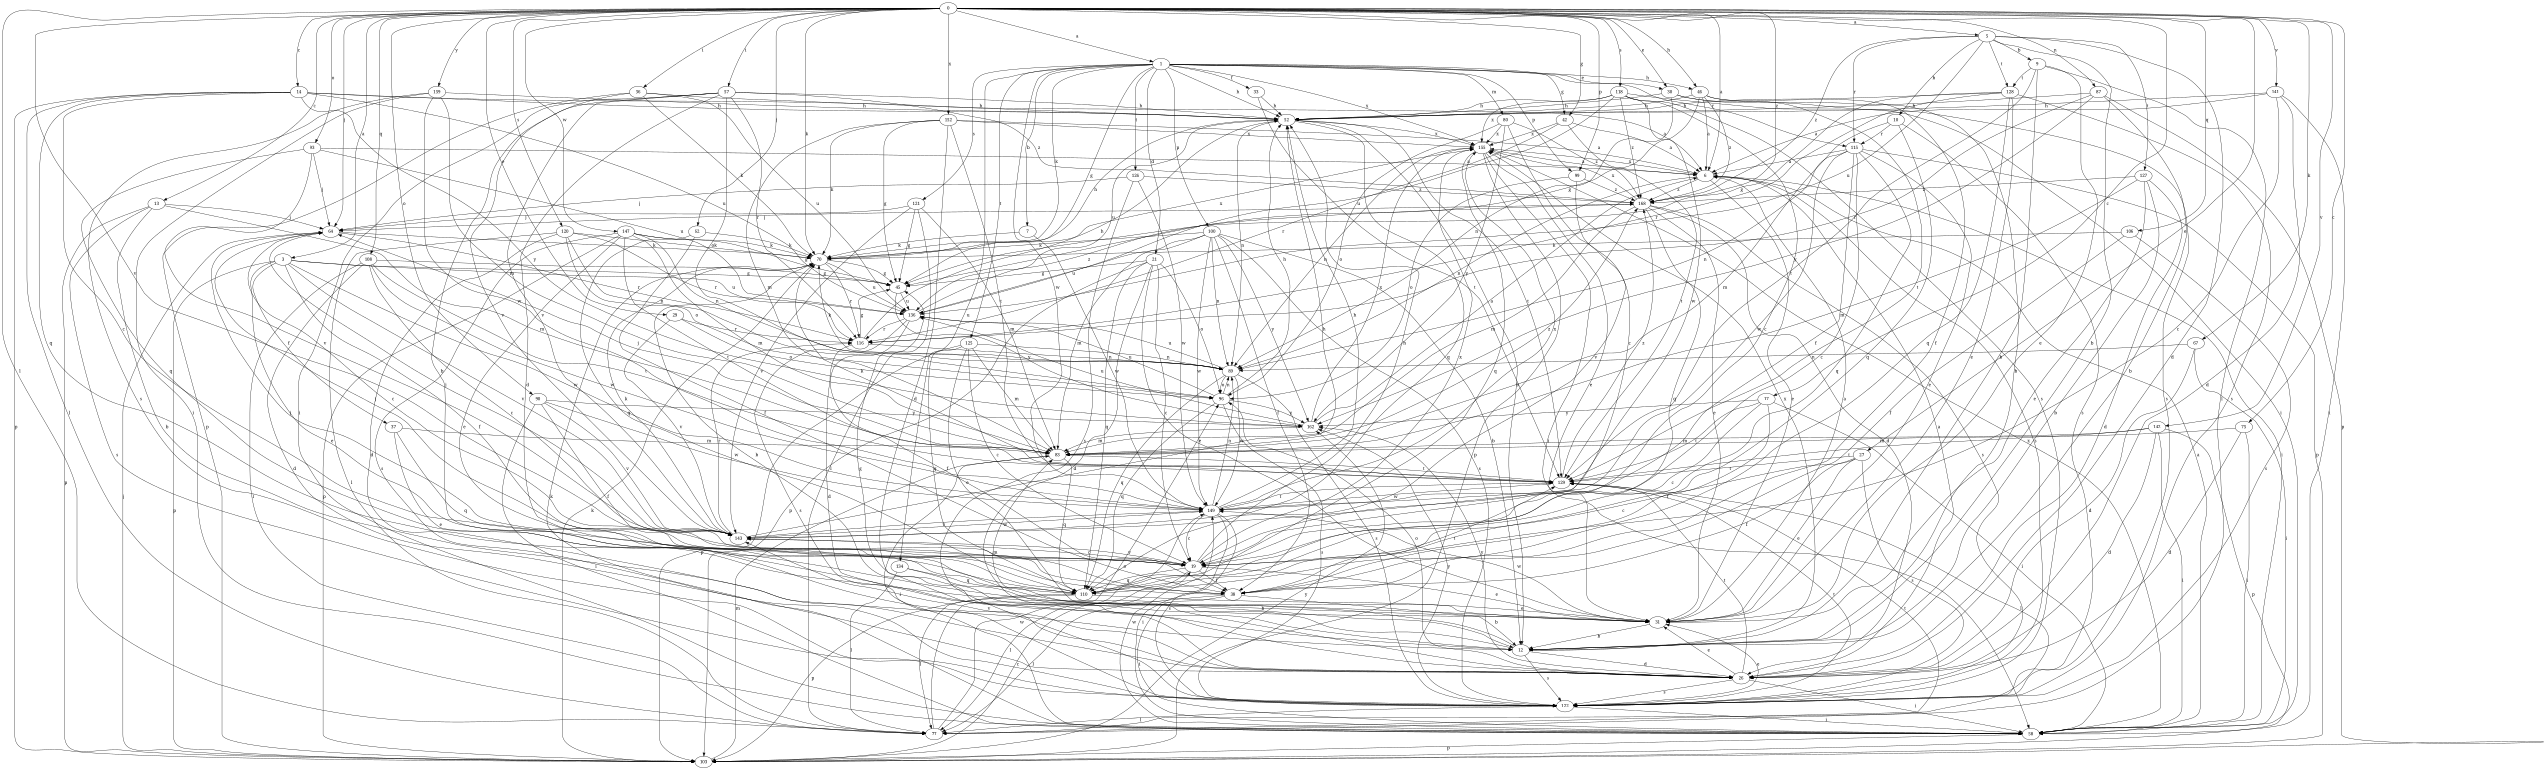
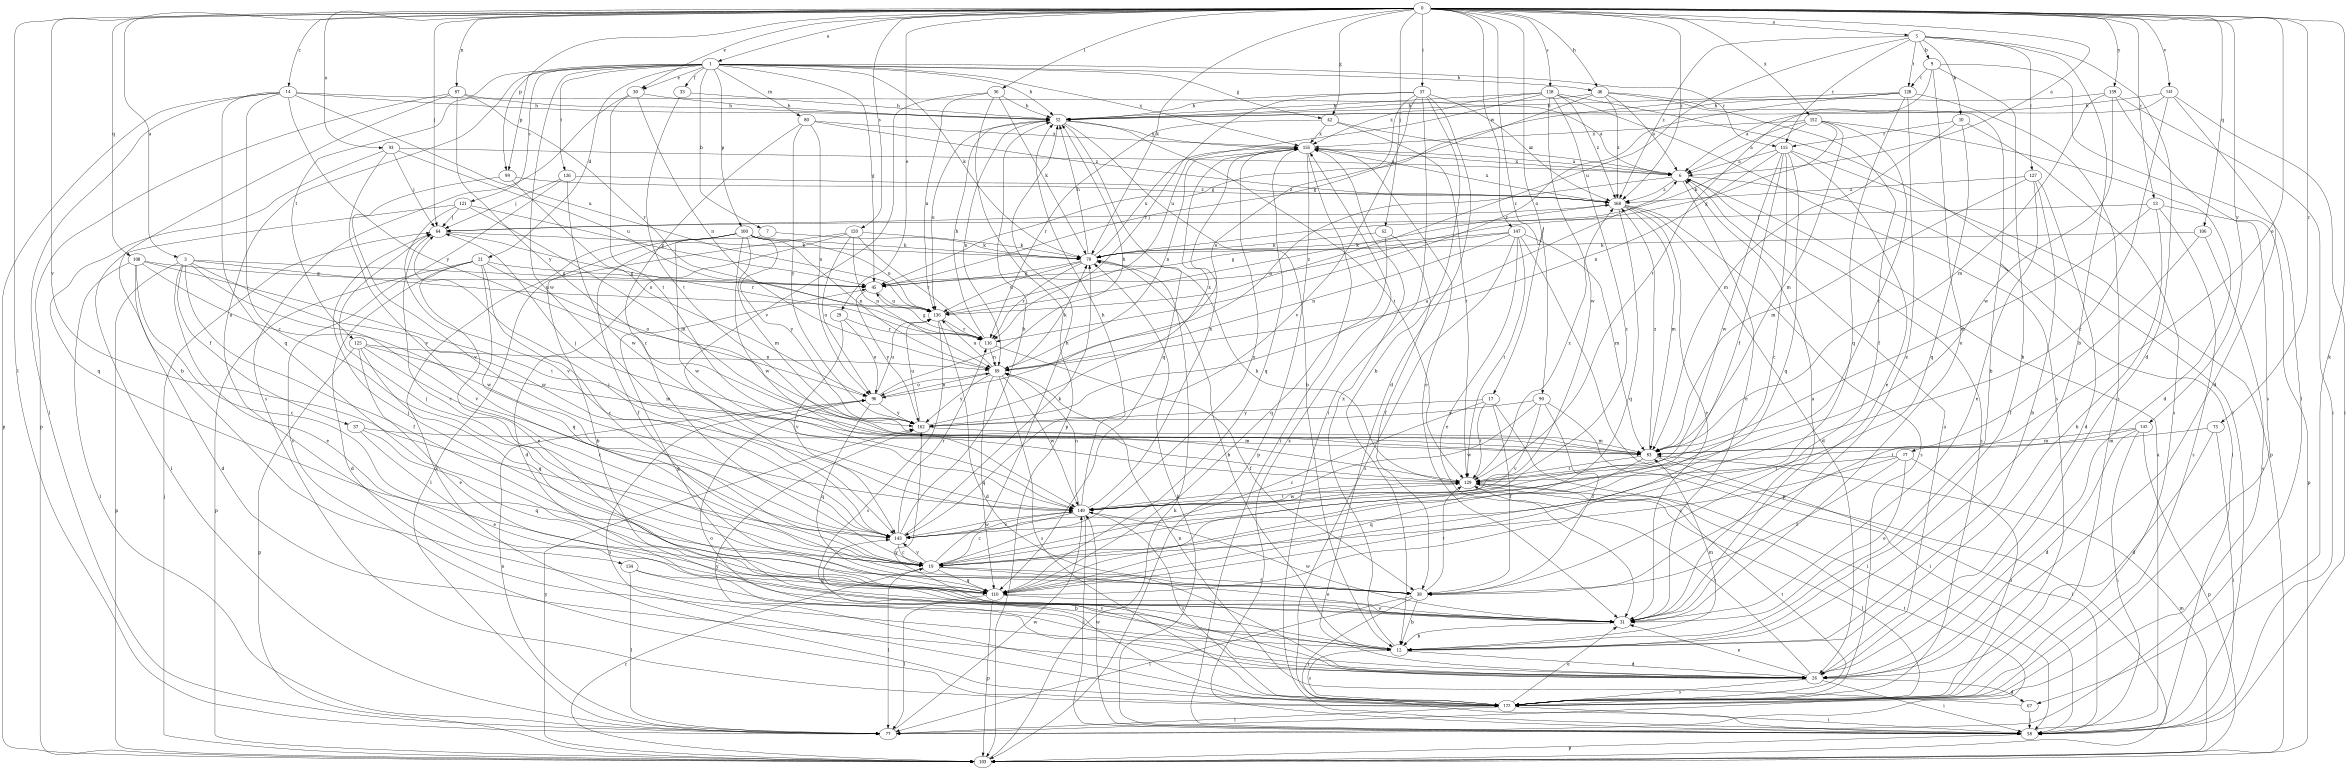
none -> (958, 396)
(2014, 578) -> (1924, 681)
